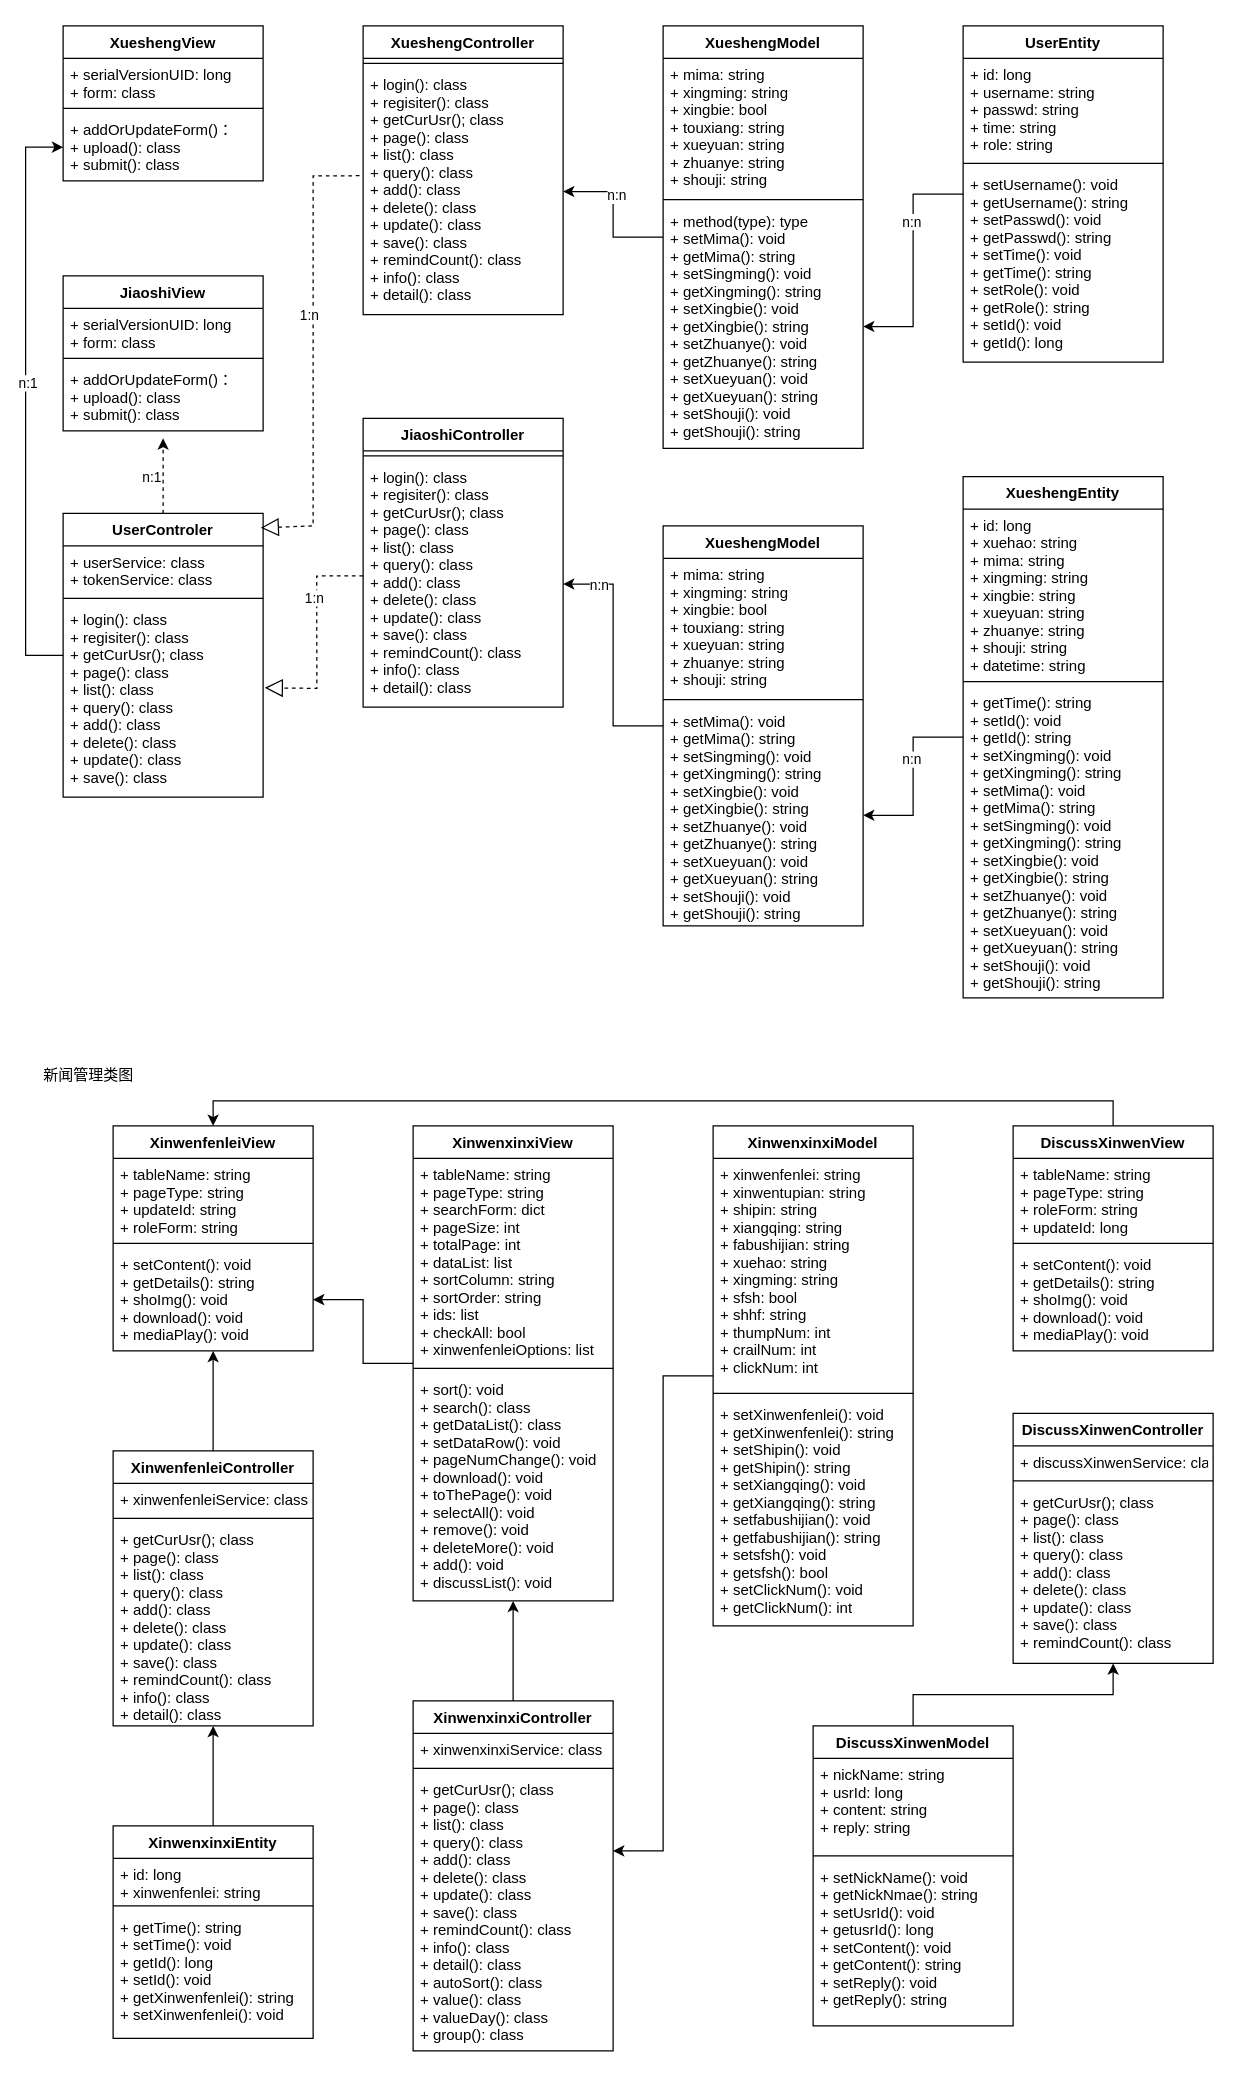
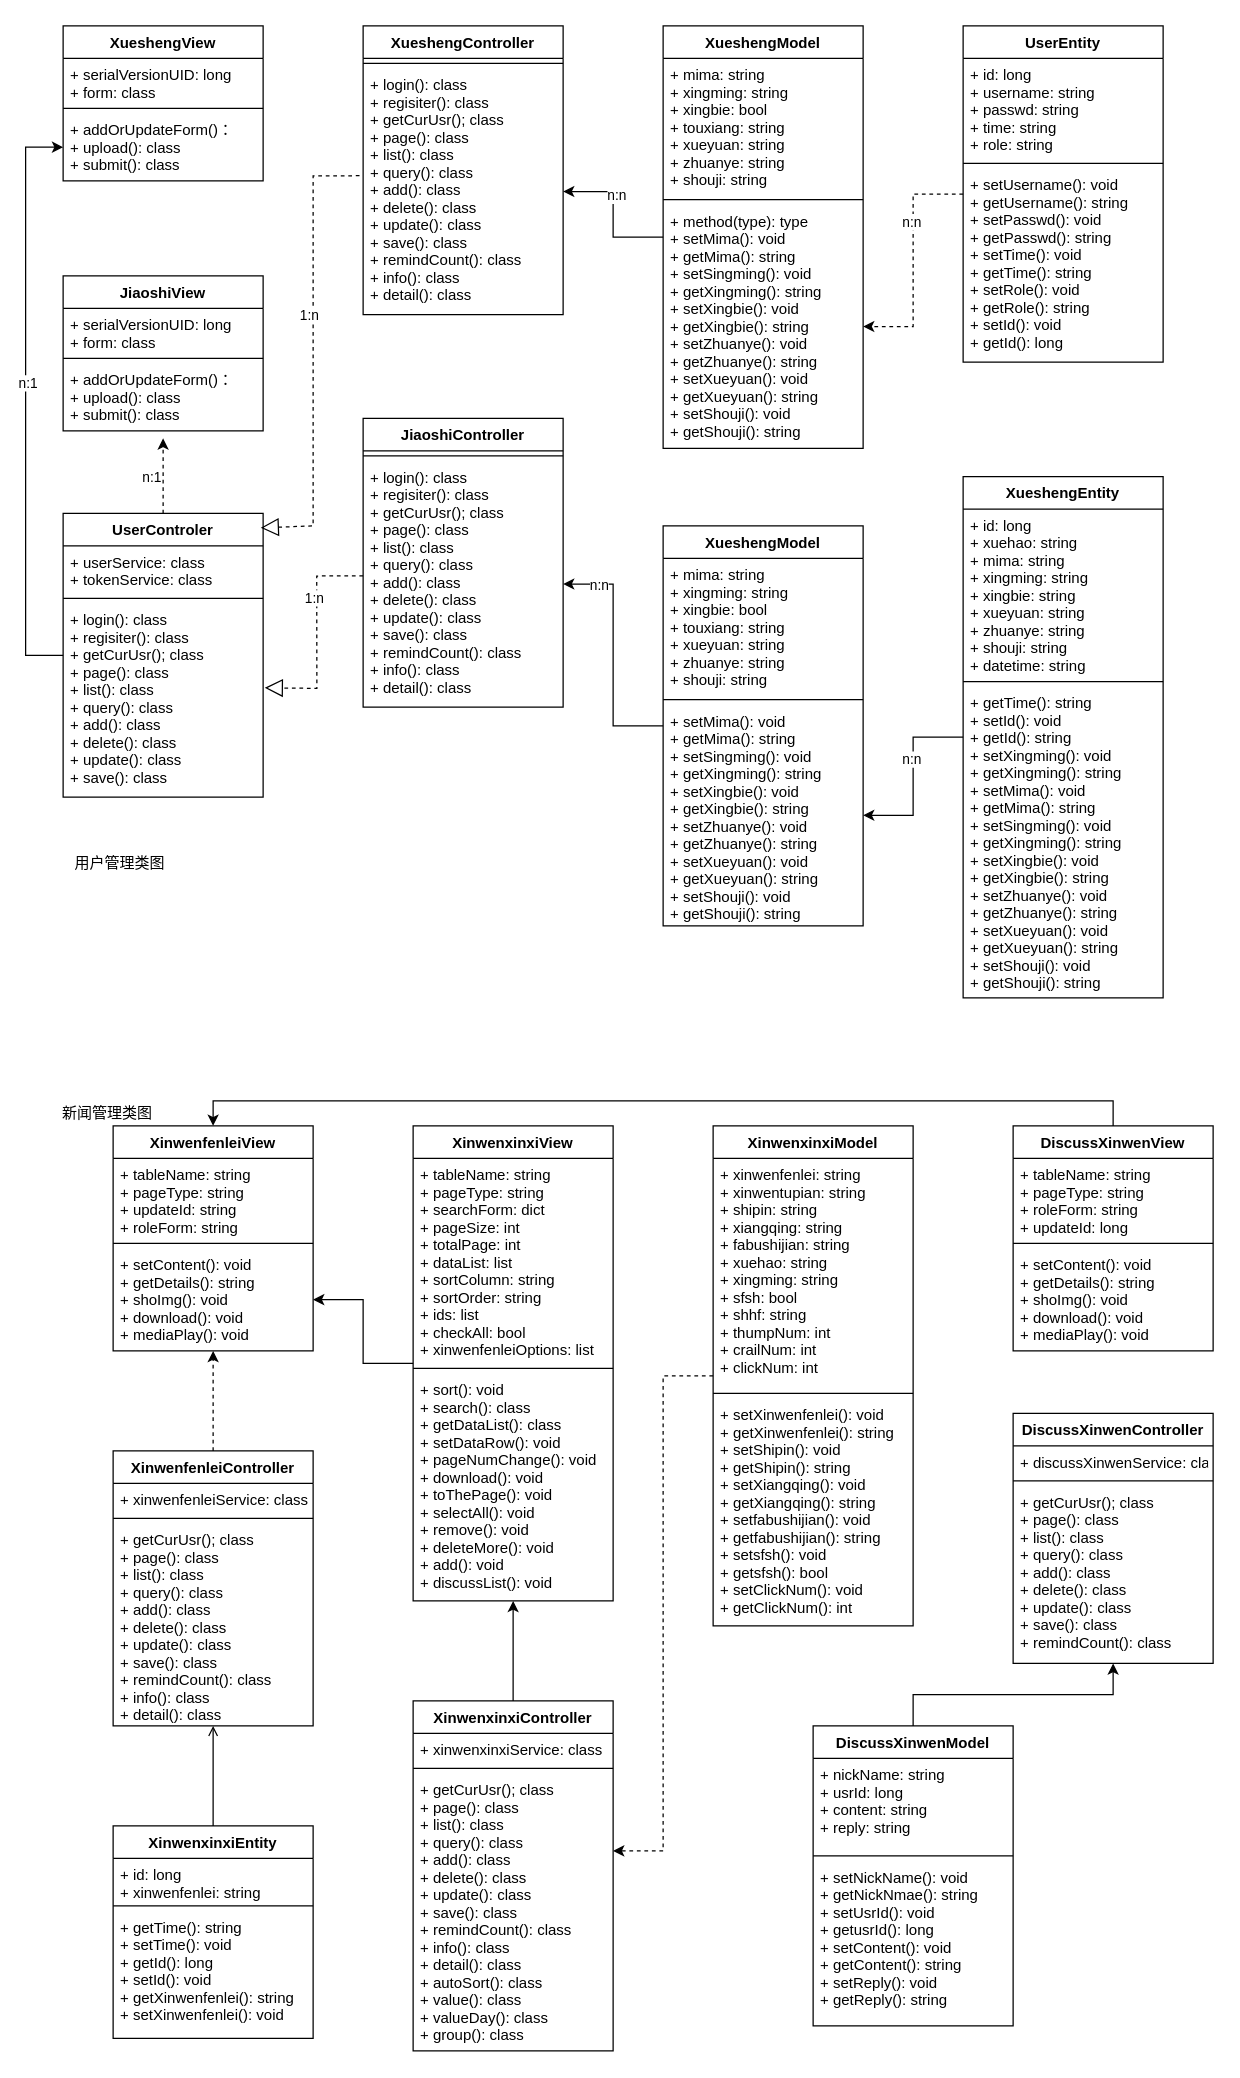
(913, 298) -> (913, 298)
none -> (119, 863)
(88, 1076) -> (107, 1113)
(213, 1404) -> (213, 1404)
(663, 1609) -> (663, 1609)
(213, 1736) -> (213, 1733)
